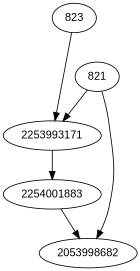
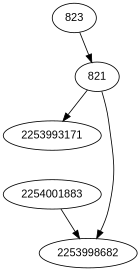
(64, 73) -> (84, 44)
(52, 161) -> none
(88, 253) -> (88, 253)
